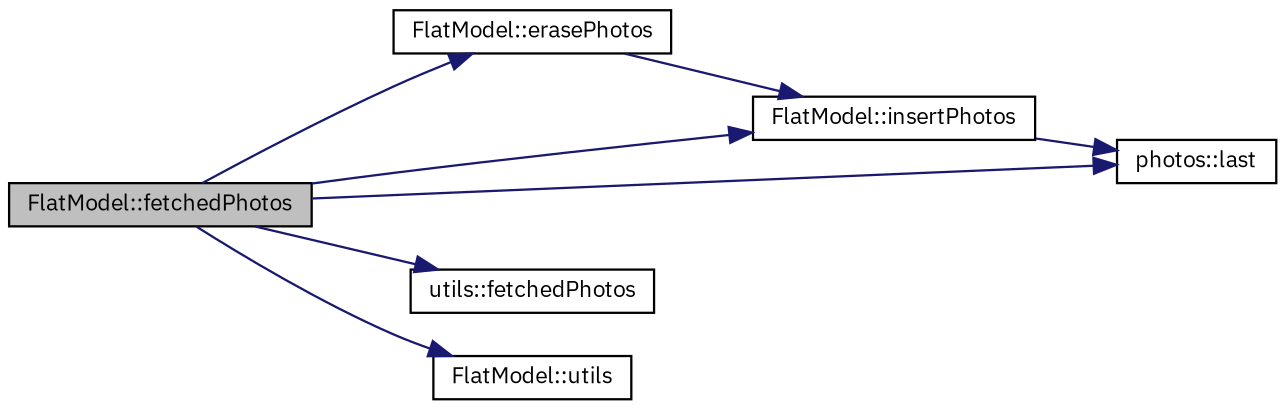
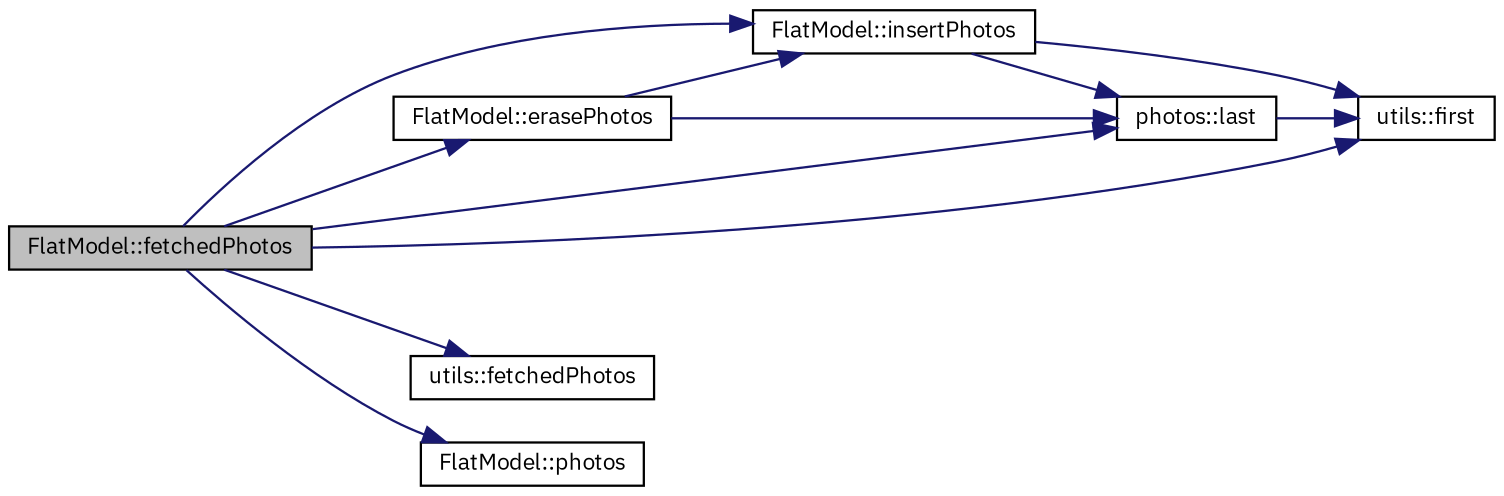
none -> (882, 118)
none -> (1426, 118)
(532, 378) -> (532, 464)
